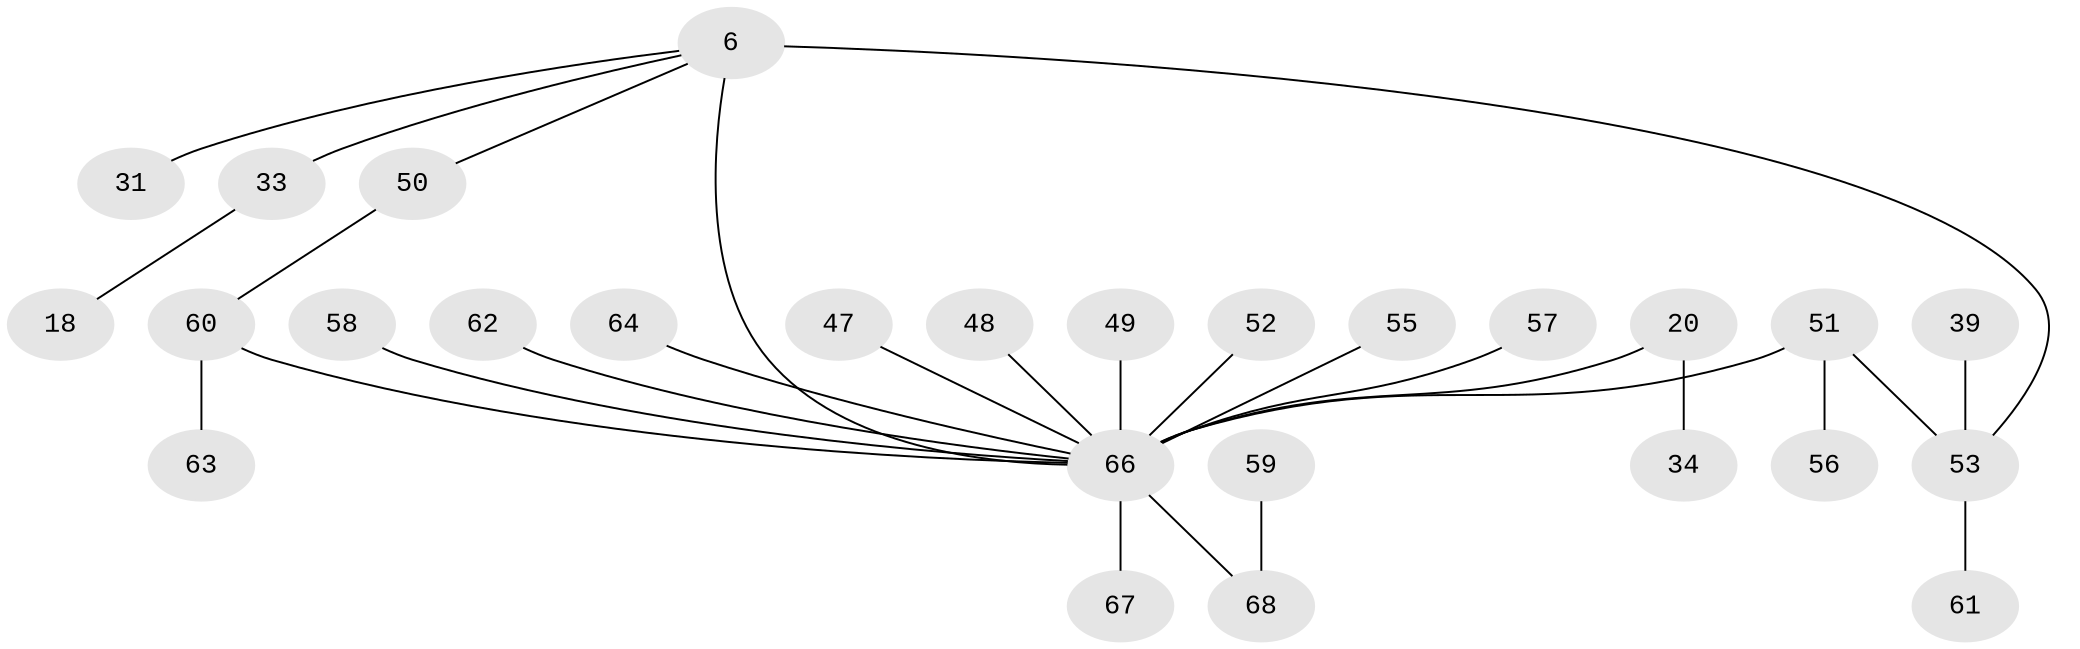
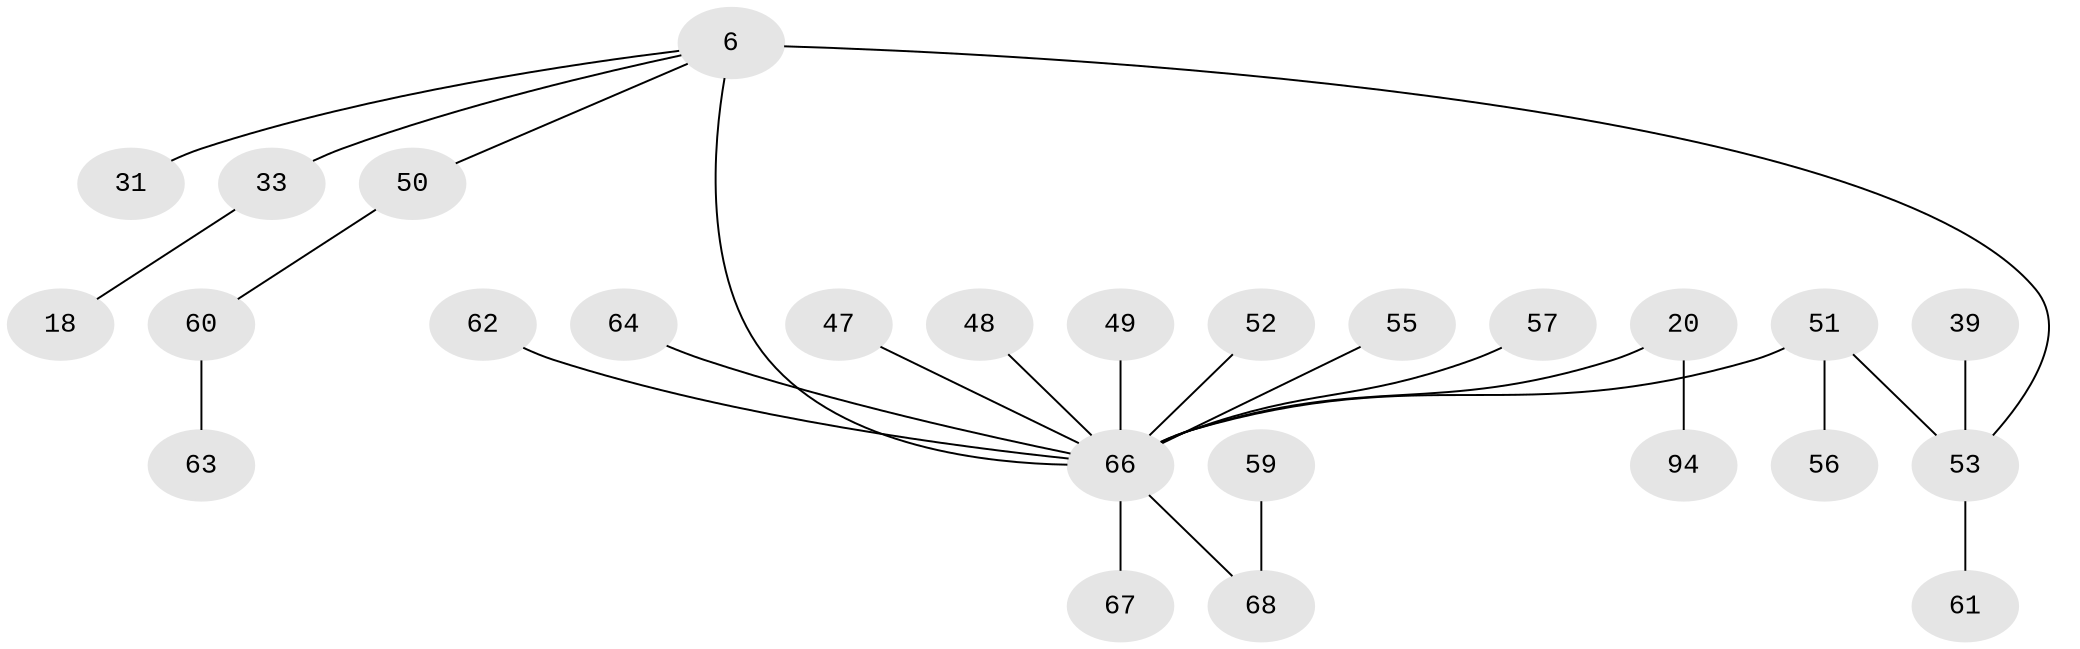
(342, 325) -> none
(650, 433) -> none
(1684, 465) -> (1684, 465)
